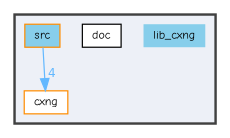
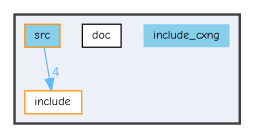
(174, 36) -> (187, 36)
(46, 102) -> (53, 102)
